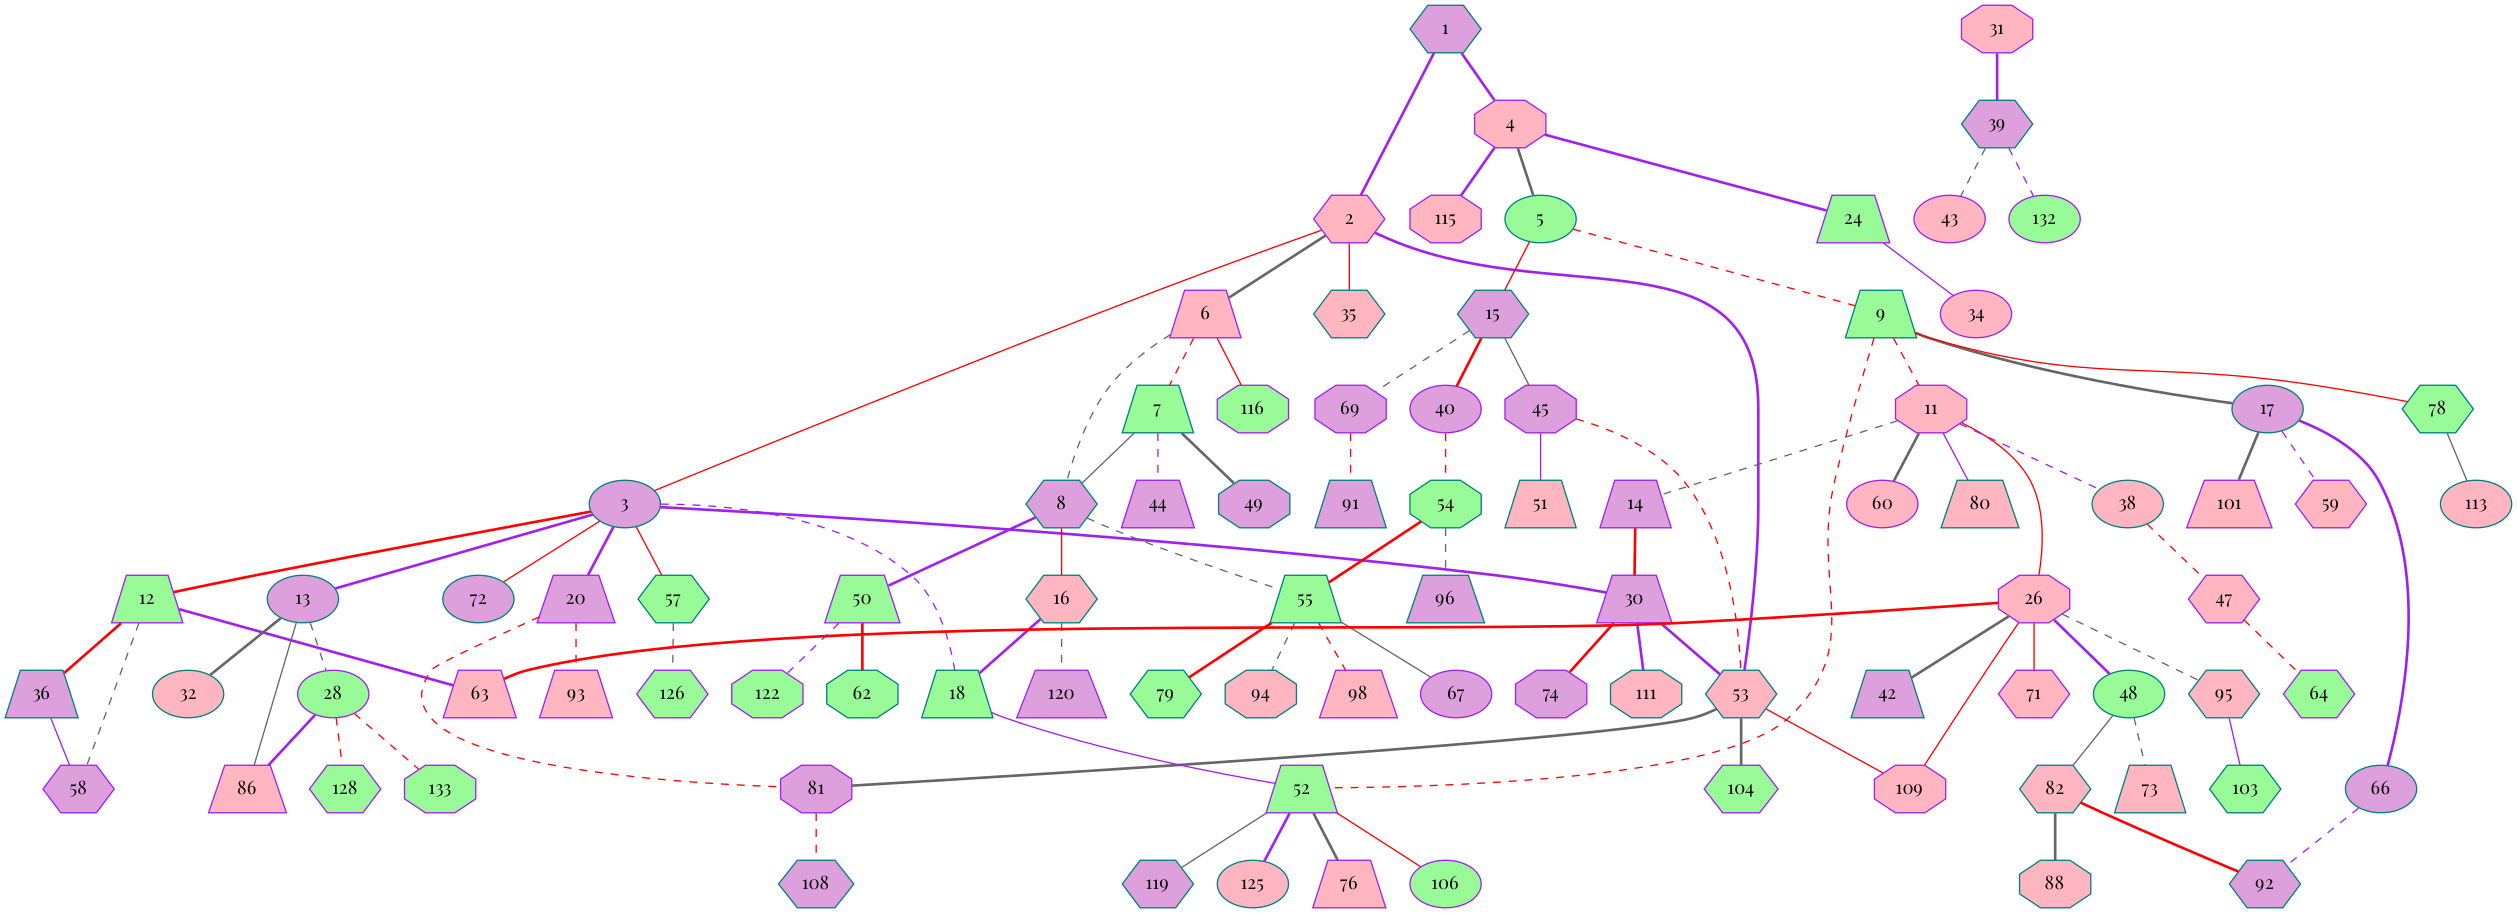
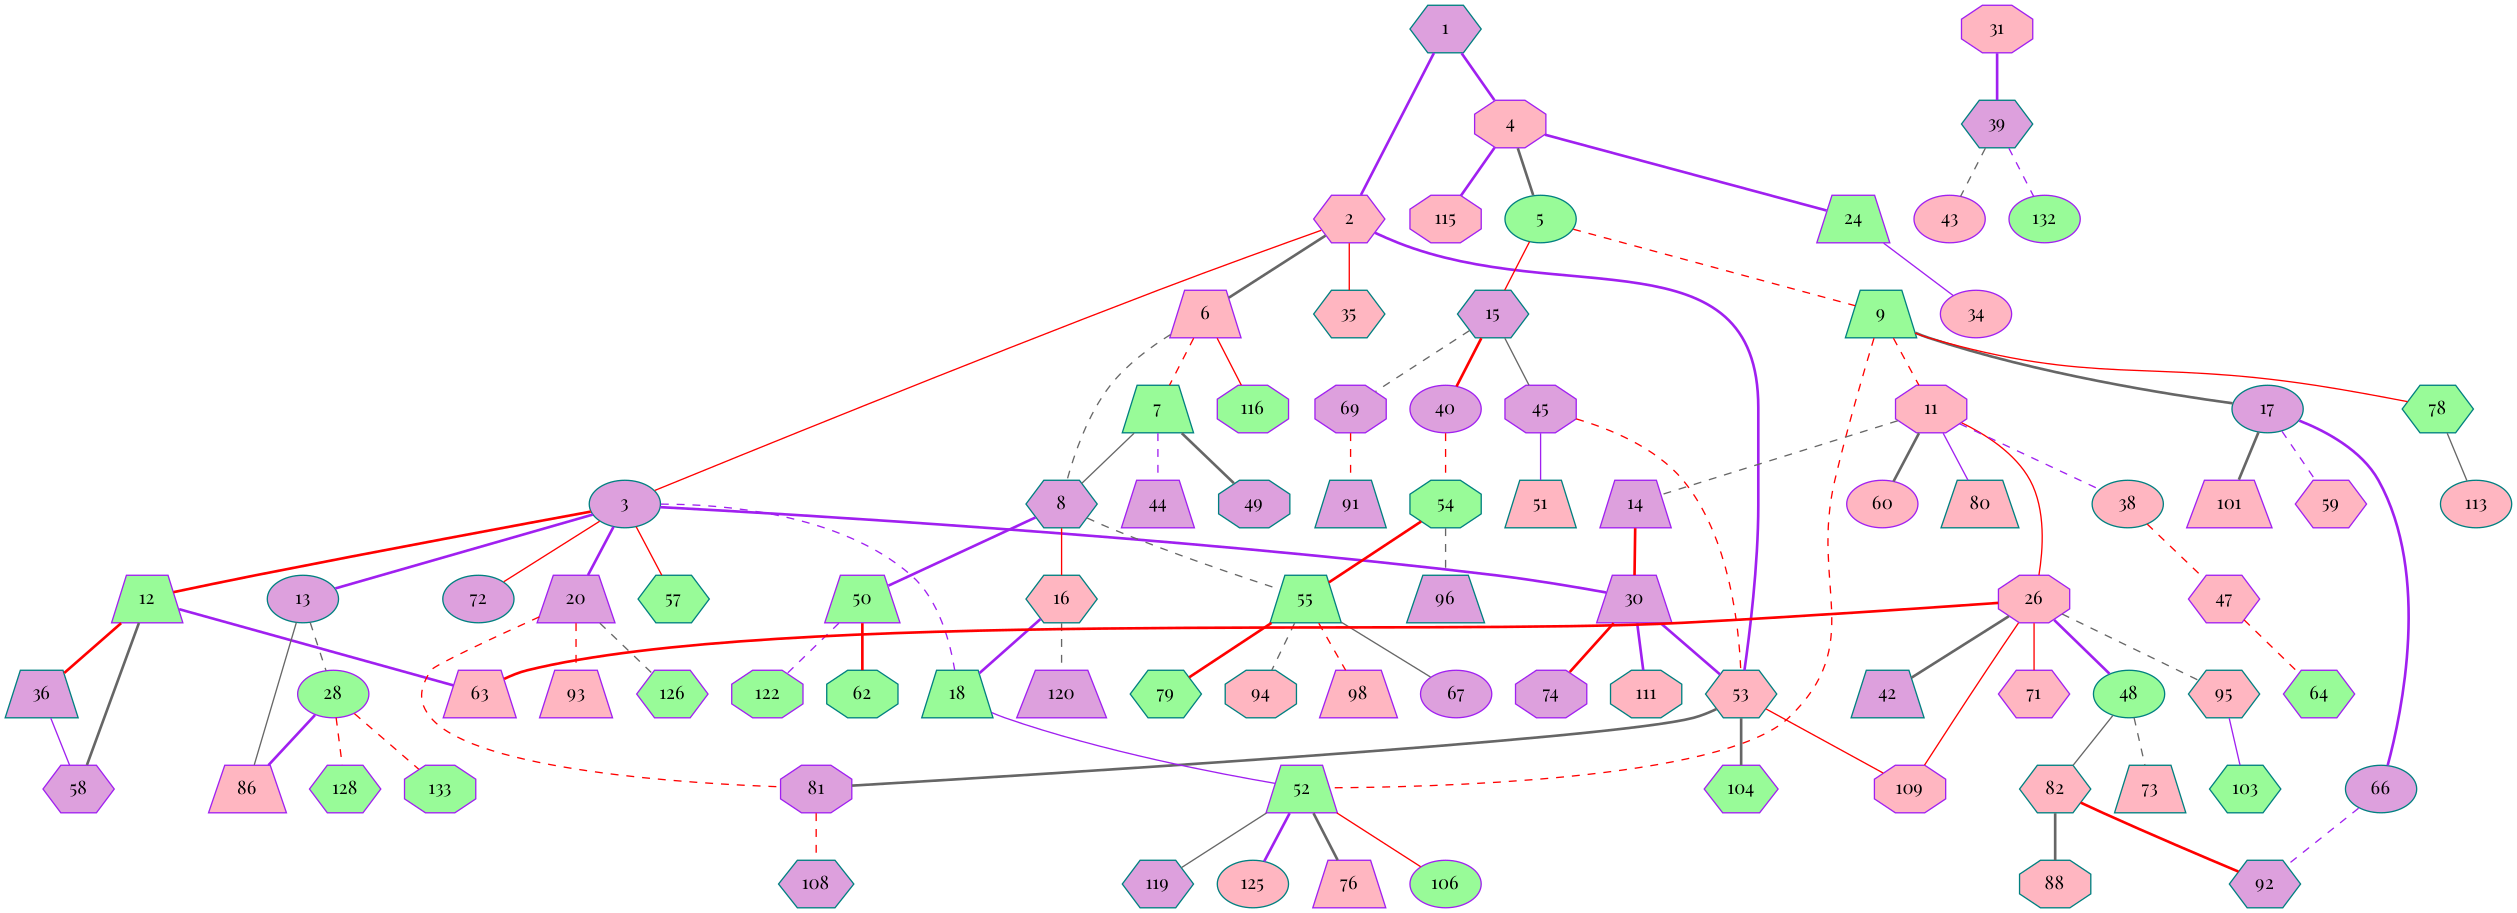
(673, 640) -> (622, 644)
(113, 694) -> (113, 694)
(188, 694) -> none
